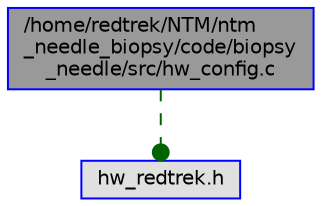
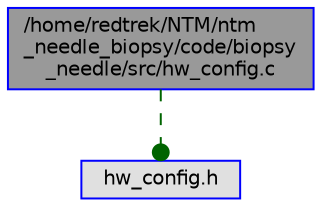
(161, 180) -> (161, 180)
